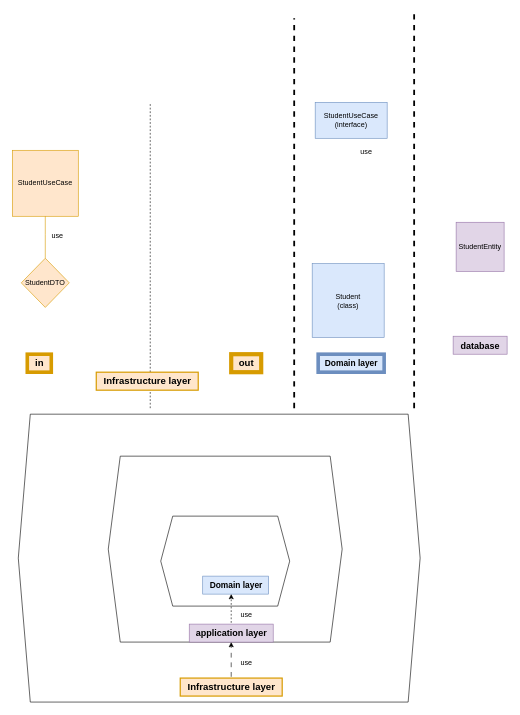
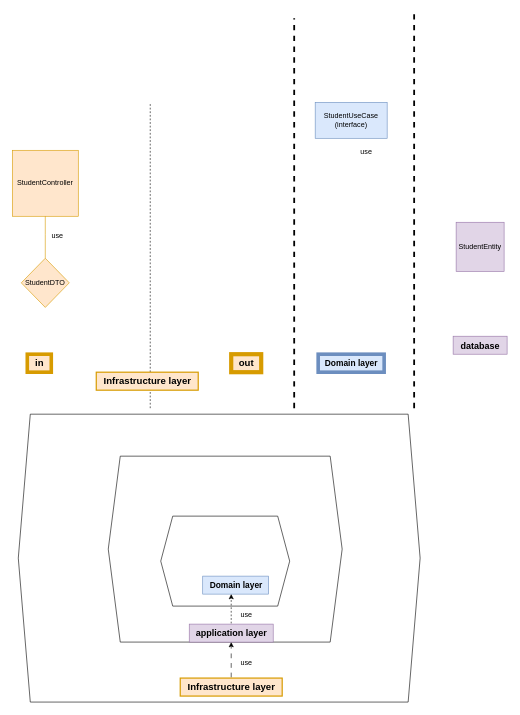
(45, 183) -> (45, 183)
(348, 301) -> none
